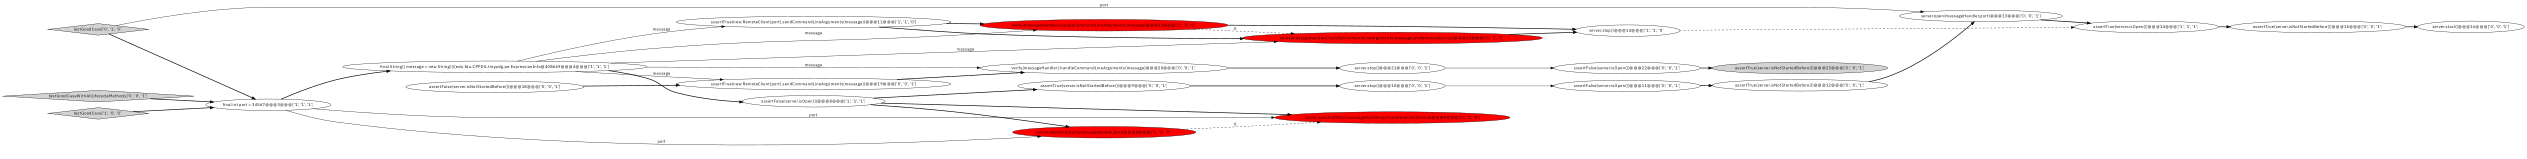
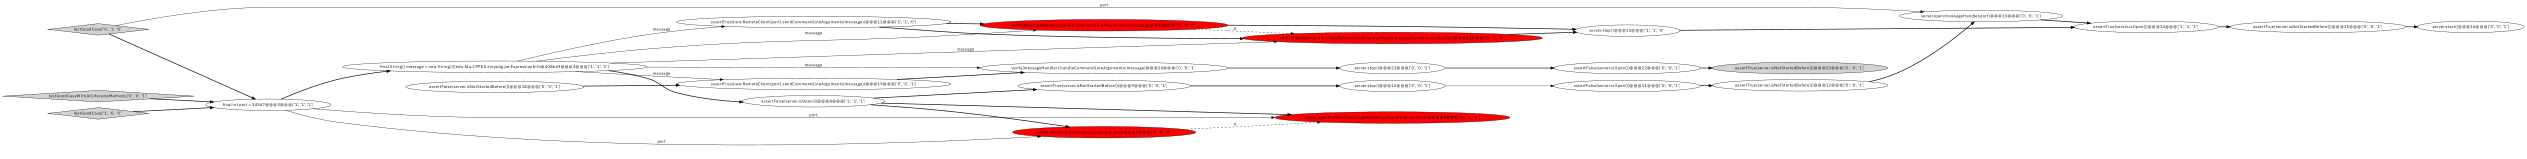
(1875, 29) -> (1875, 29)
(1498, 68) -> (1498, 68)
